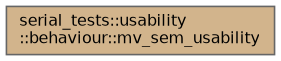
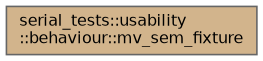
(140, 31) -> (132, 31)
